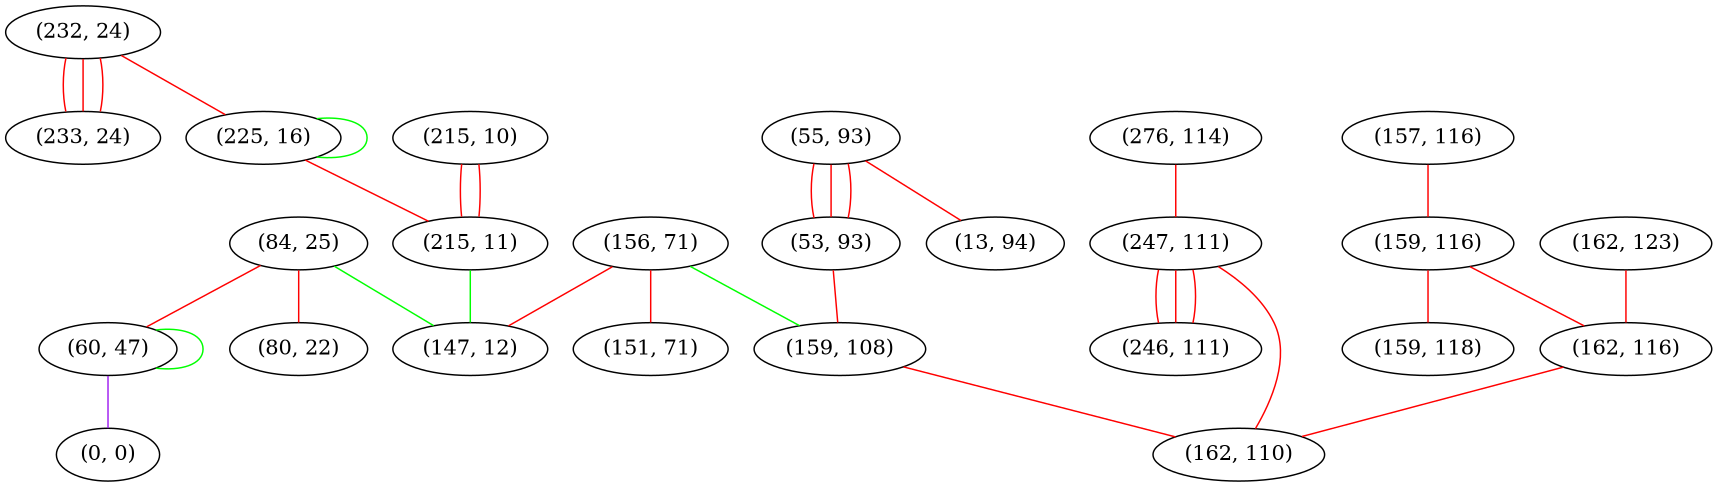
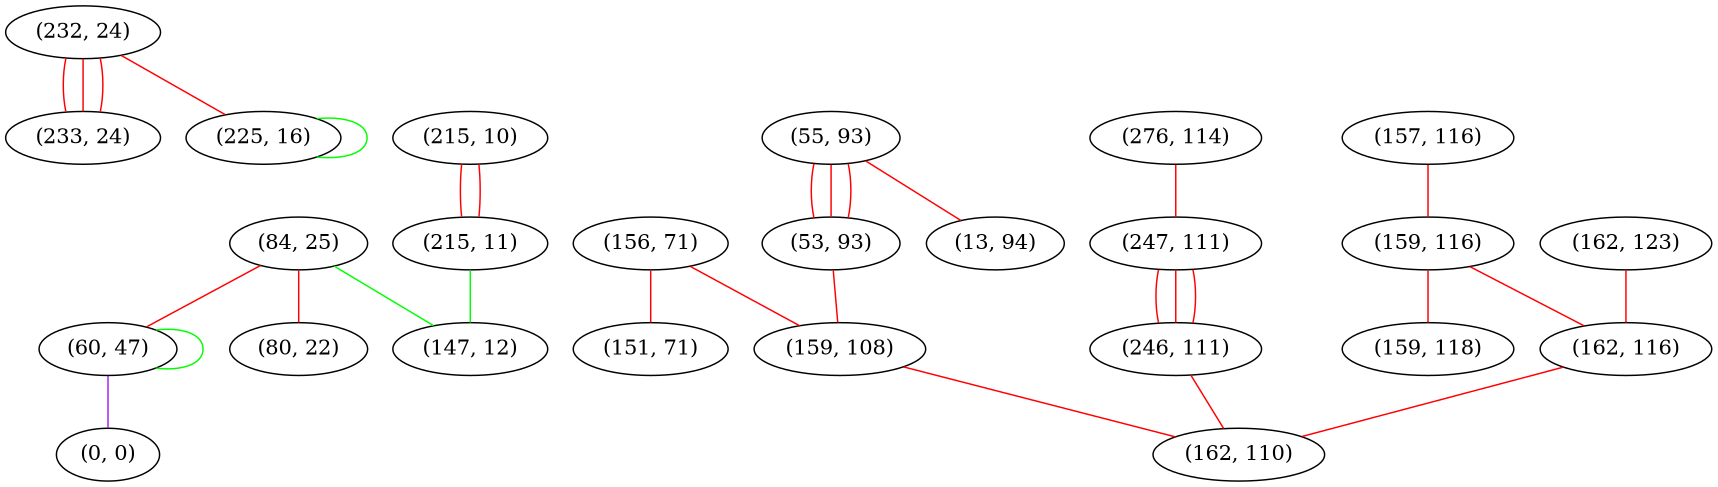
(367, 191) -> none
(560, 296) -> none
(745, 296) -> (745, 296)
(1279, 338) -> (1207, 402)
